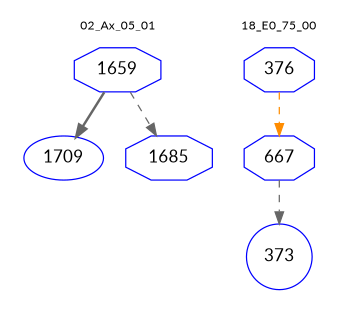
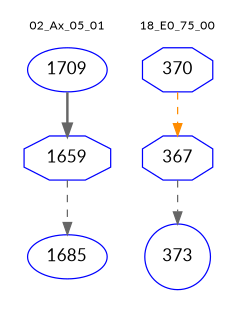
(279, 70) -> (178, 70)
(93, 109) -> (67, 108)
(169, 158) -> (67, 257)
(279, 158) -> (178, 158)
